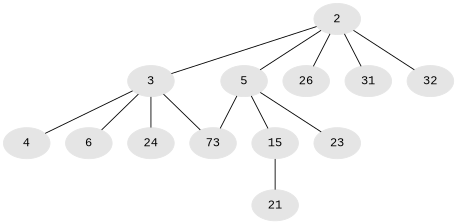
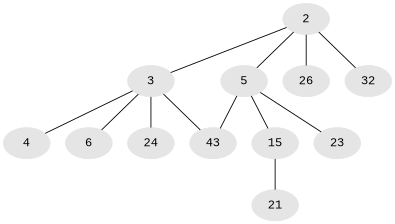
(368, 81) -> none
(213, 143) -> (213, 143)
